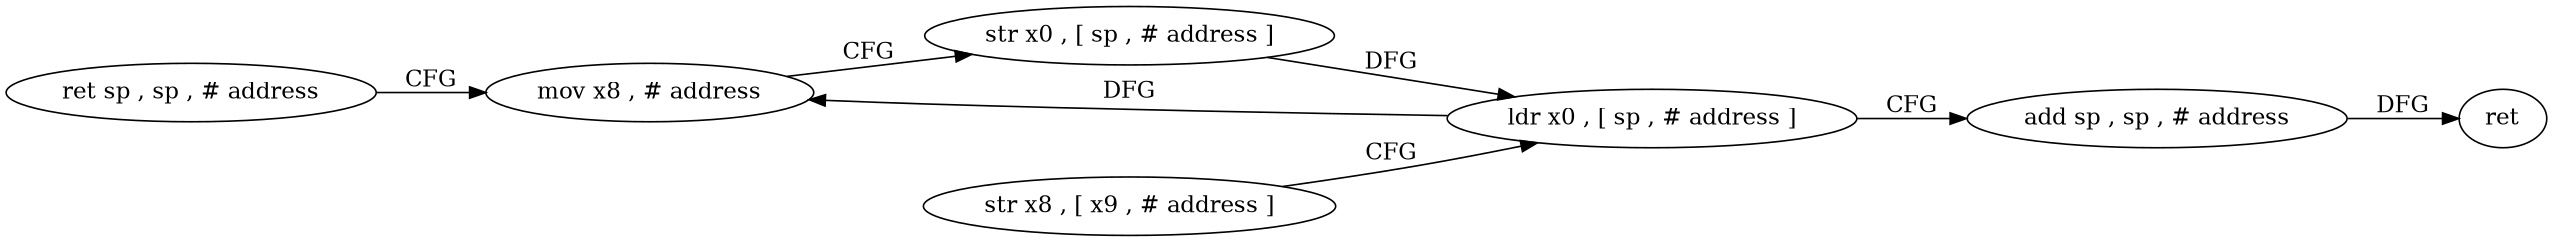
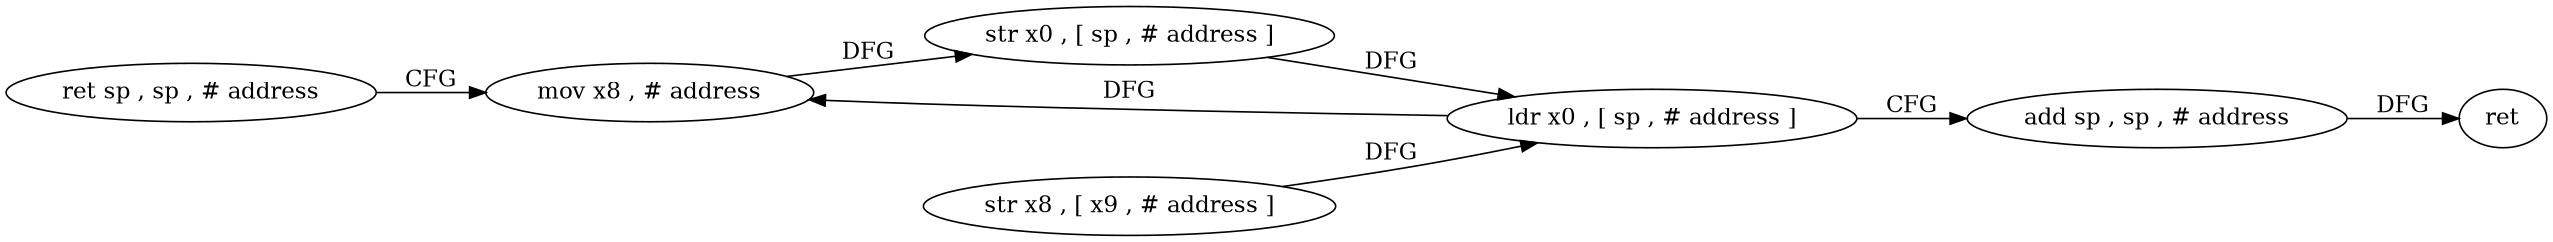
(869, 53) -> (869, 53)
(1391, 153) -> (1391, 153)
